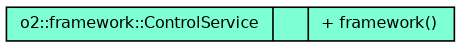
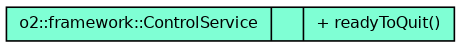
(380, 23) -> (379, 23)
